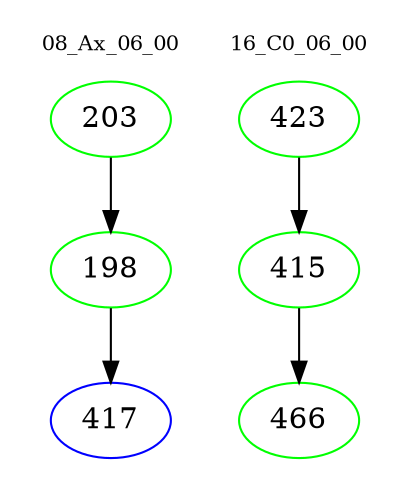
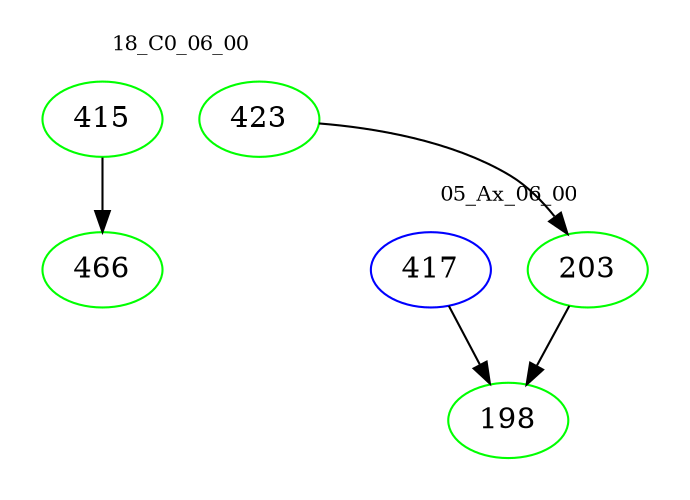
(111, 45) -> (509, 196)
(299, 45) -> (181, 45)
(299, 184) -> (447, 148)
(111, 335) -> (464, 335)
